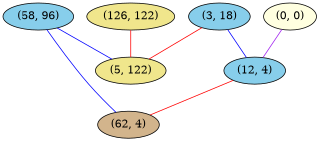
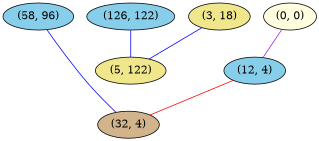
(131, 17) -> (131, 17)
(219, 17) -> (219, 17)
(176, 43) -> (176, 43)
(85, 44) -> none
(131, 44) -> (131, 44)
(237, 44) -> none
(128, 125) -> (128, 125)
